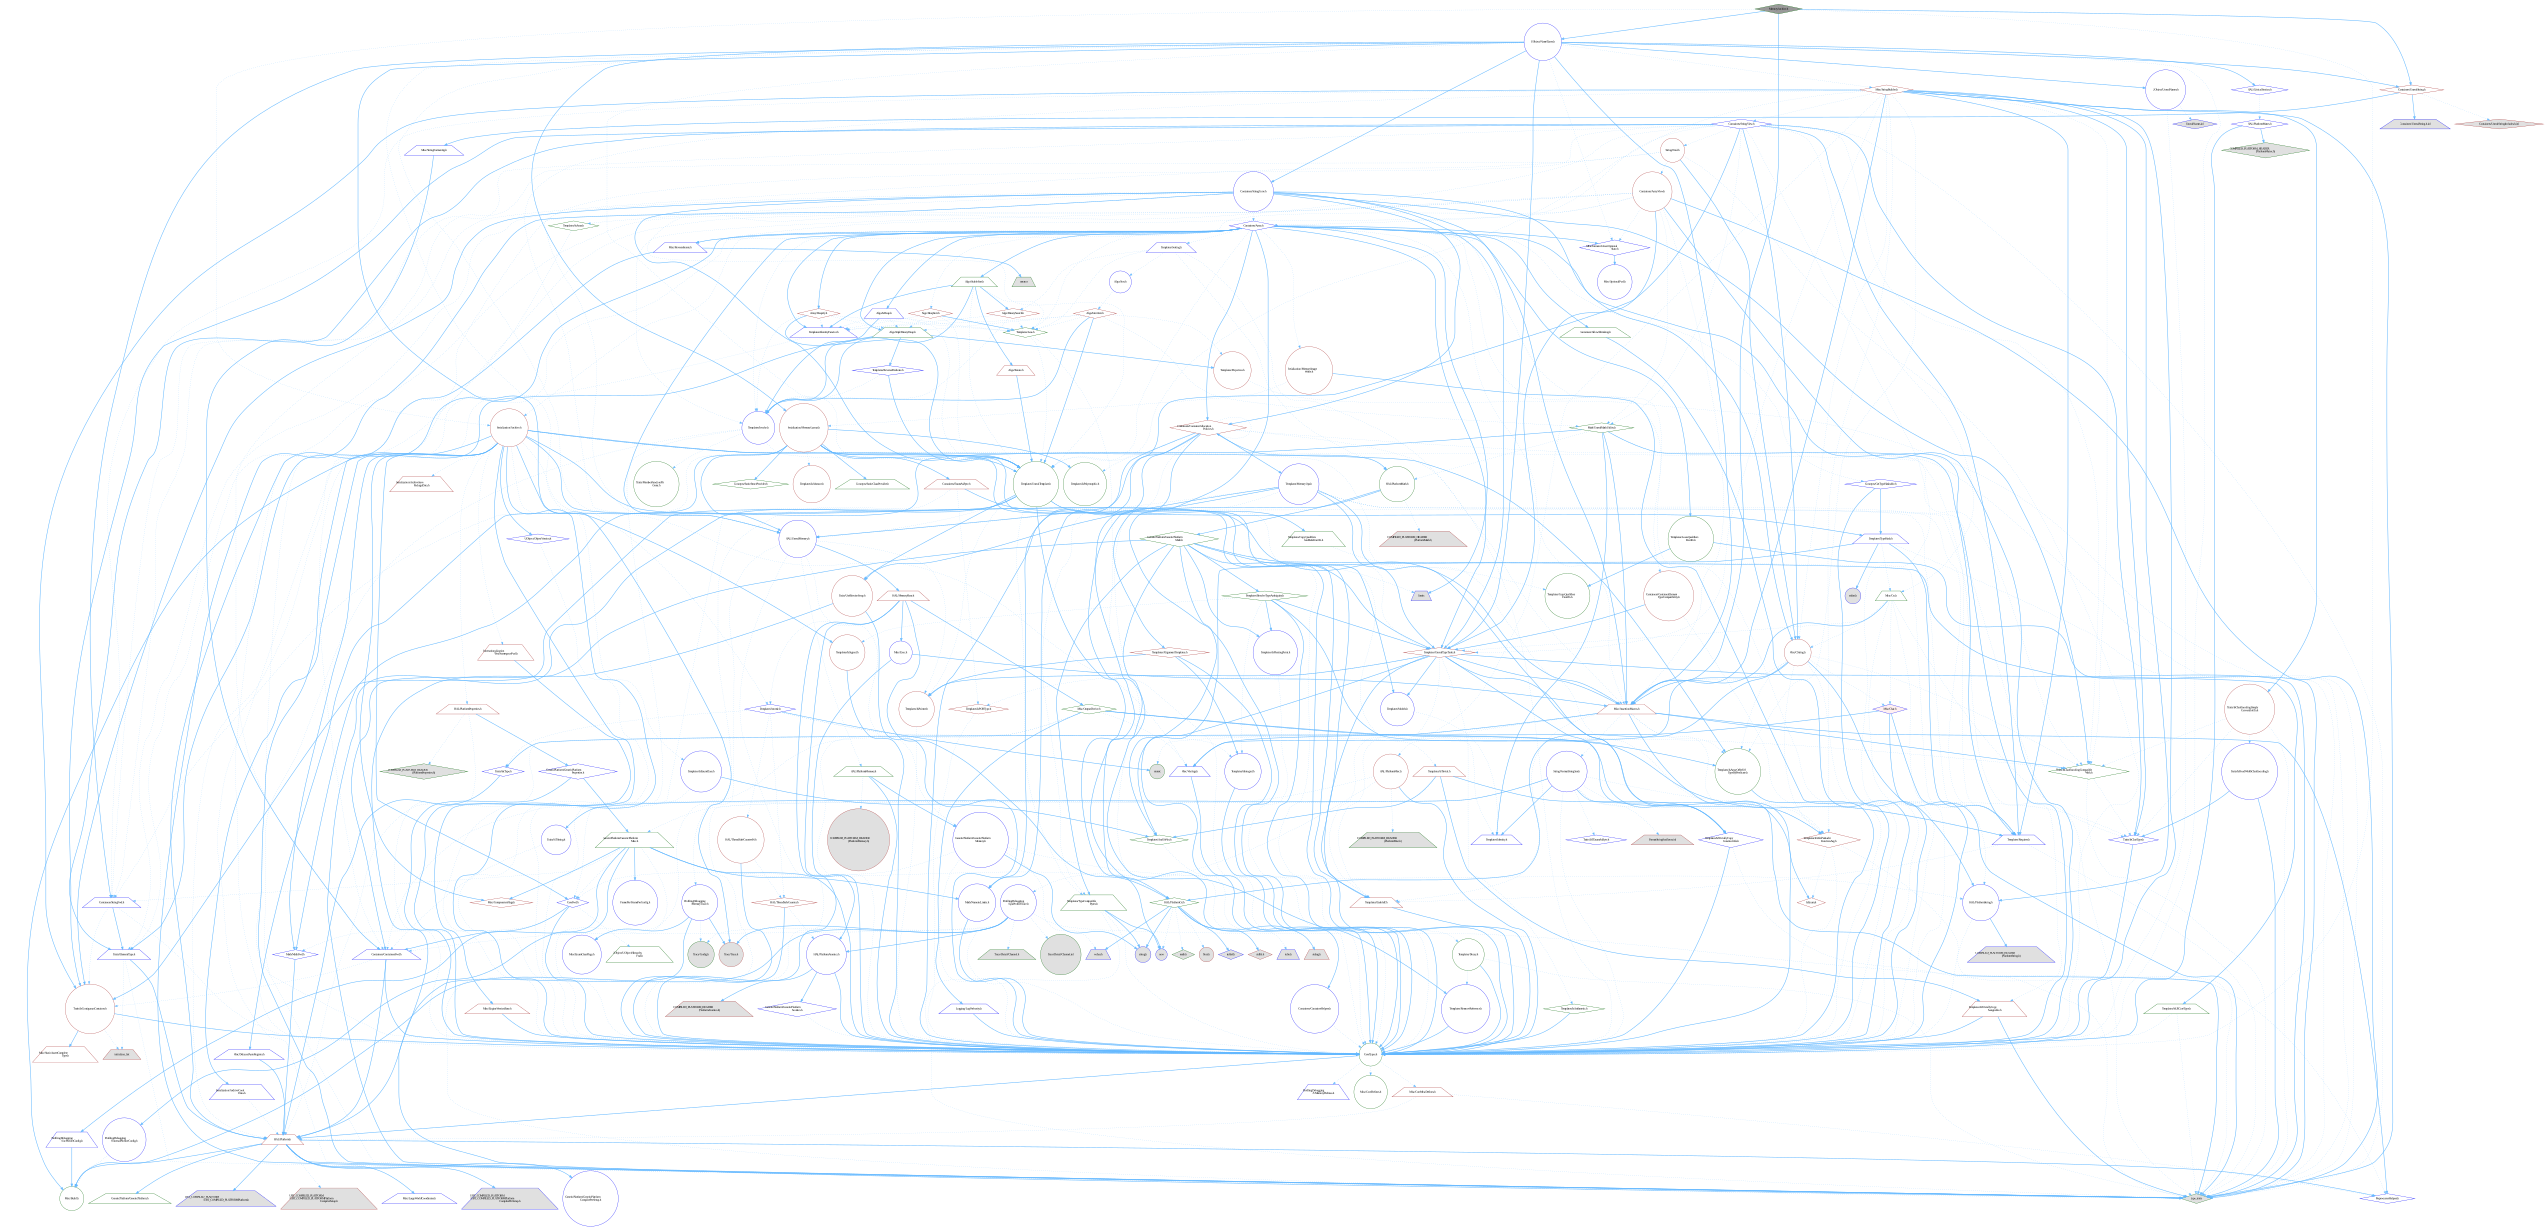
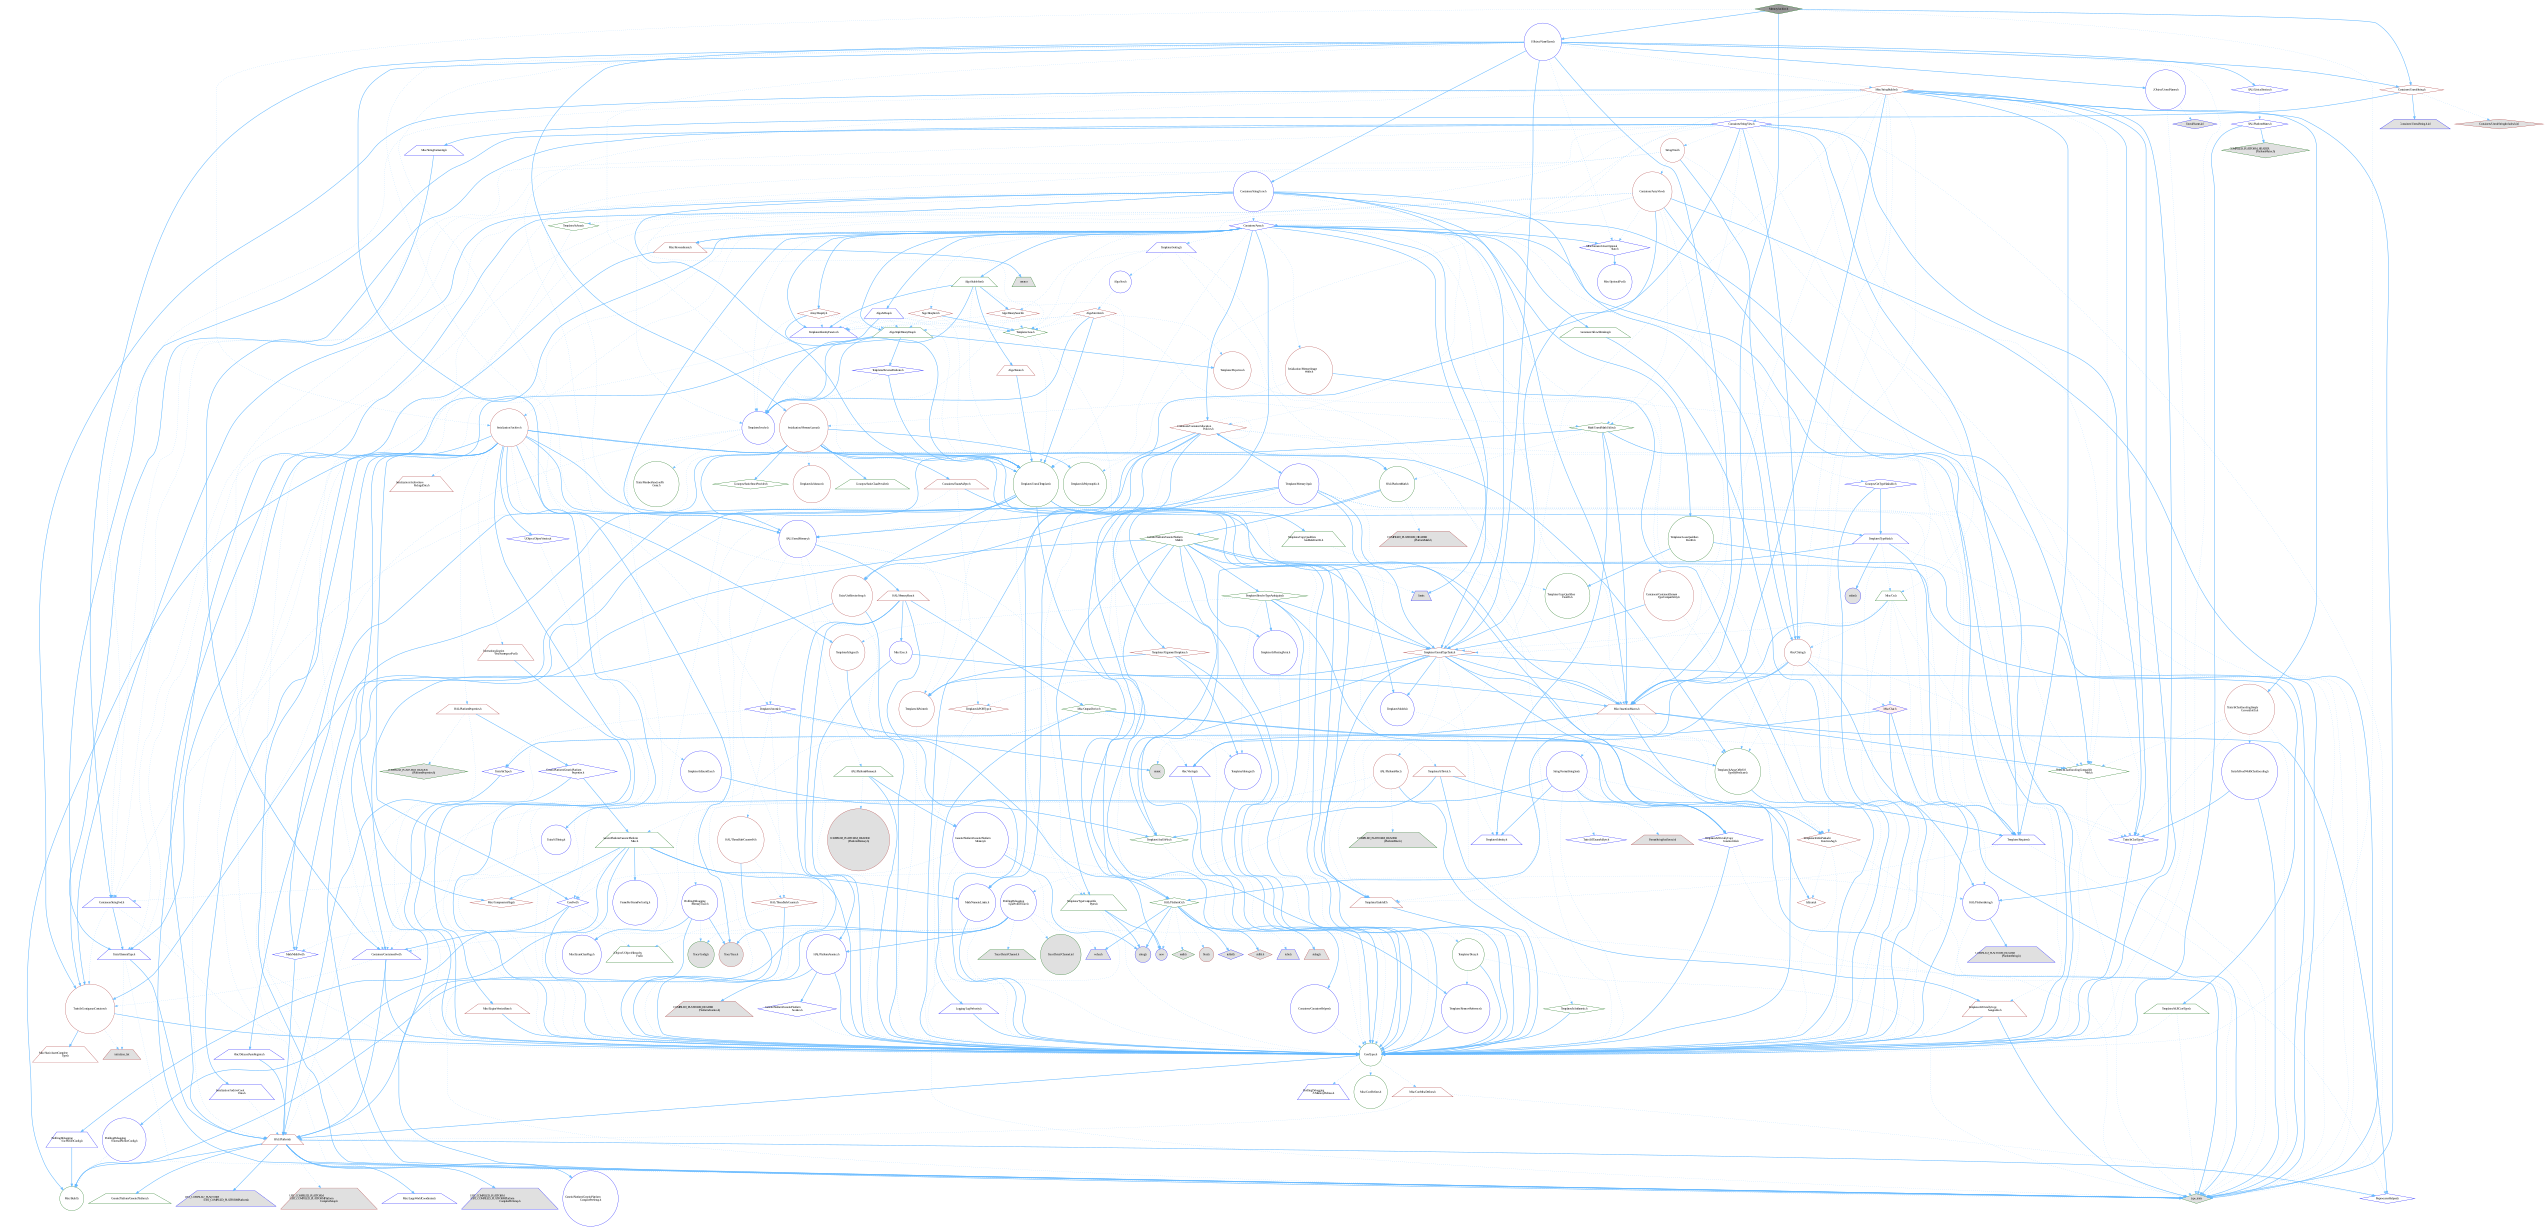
(680, 248) -> (680, 248)
(1455, 318) -> (1455, 318)
(800, 922) -> (716, 926)
